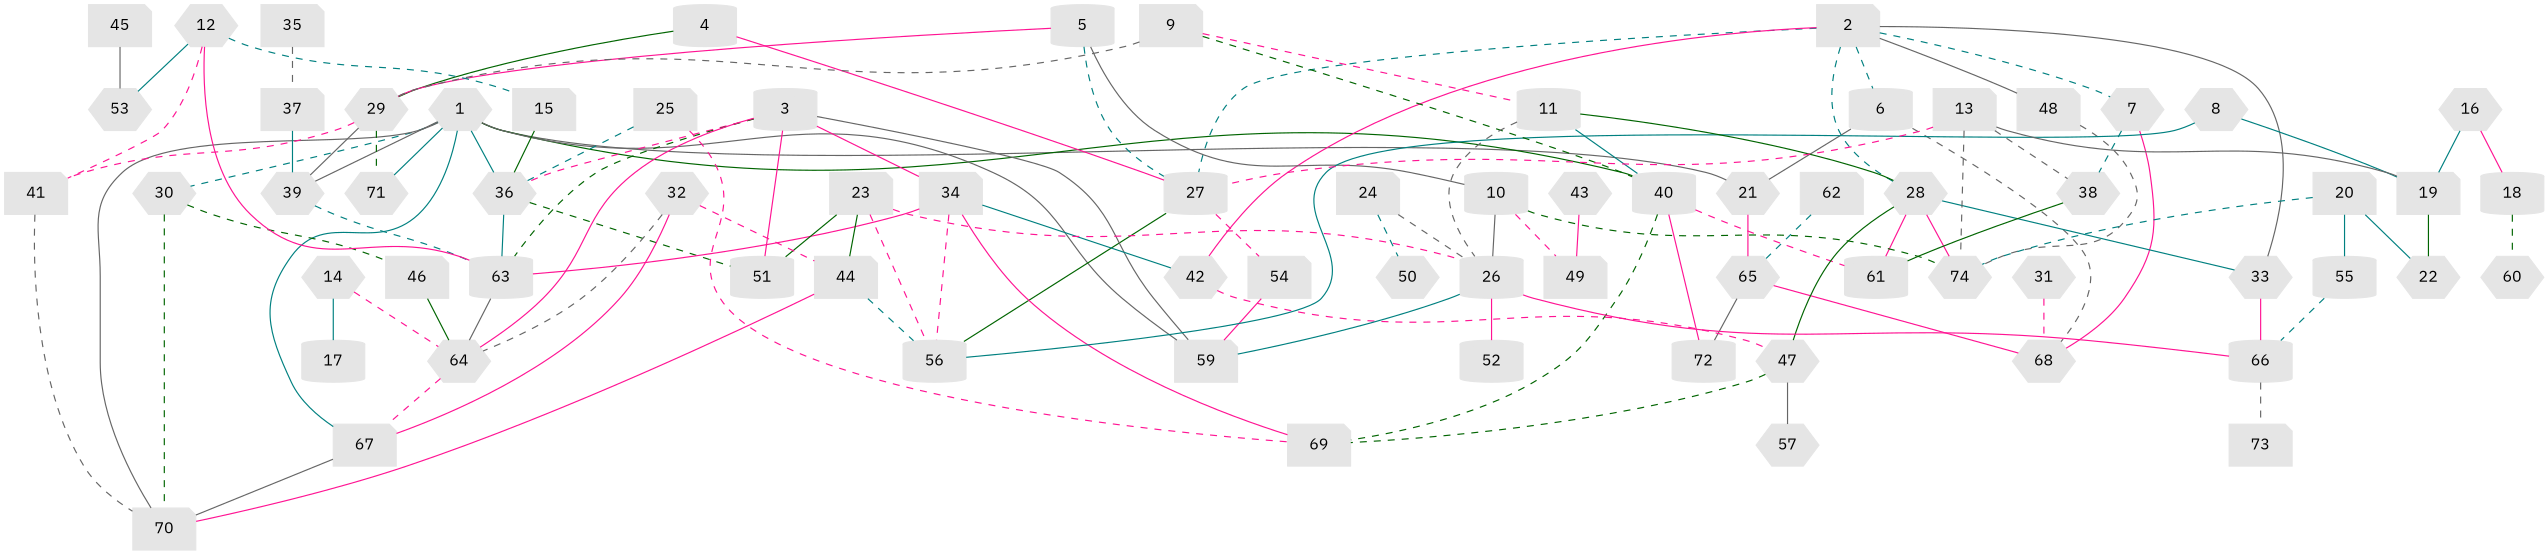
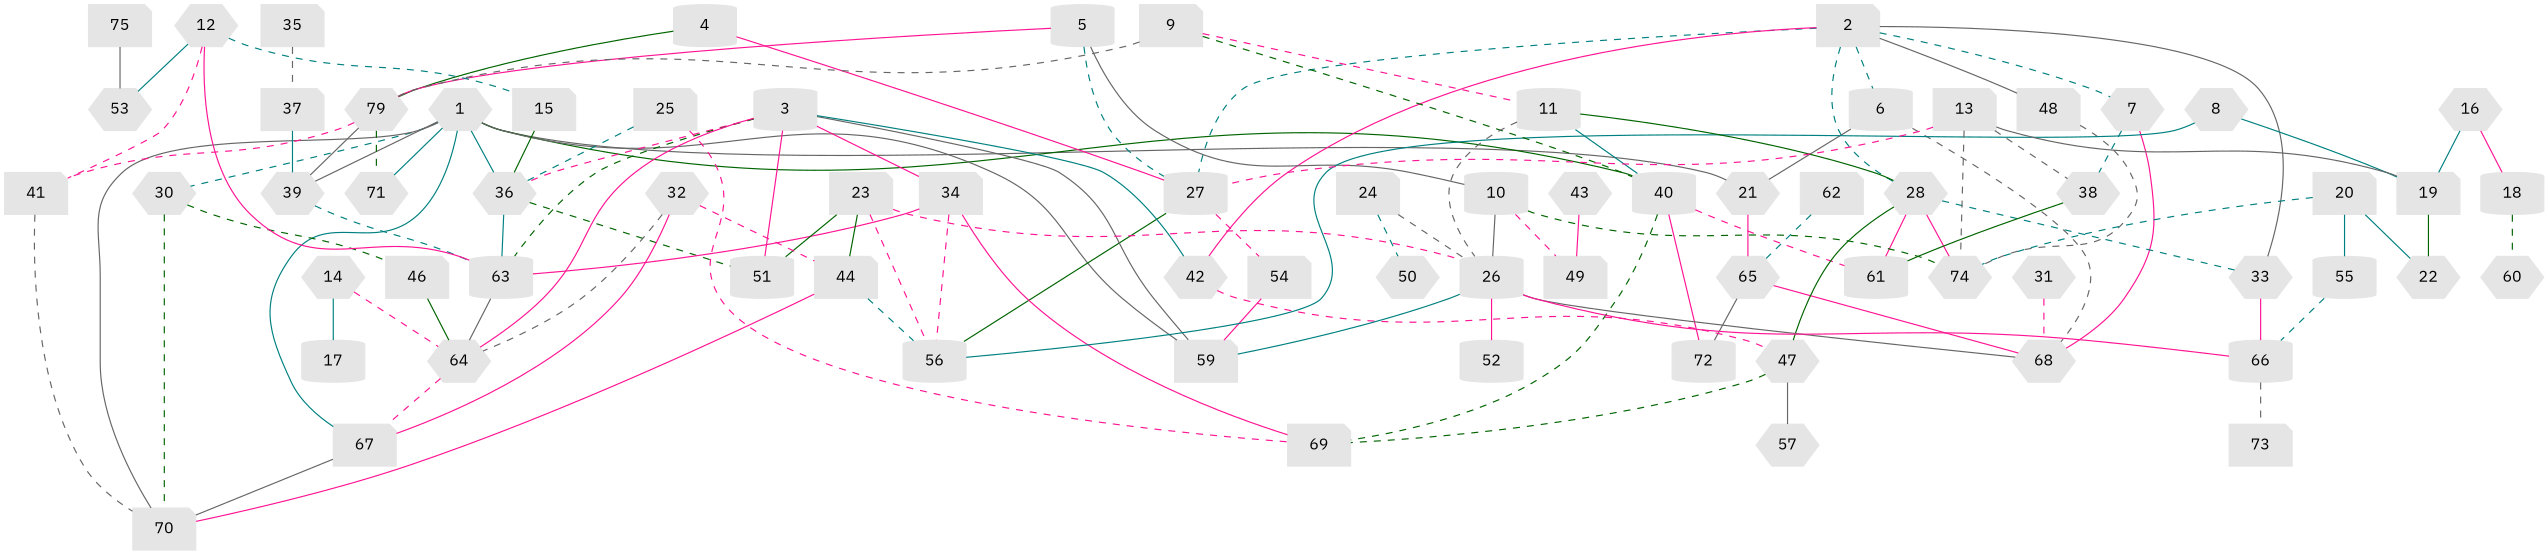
(120, 26) -> (120, 26)
(376, 110) -> (376, 110)
(2118, 242) -> (2118, 242)
(1100, 244) -> (1069, 162)
none -> (1867, 341)
